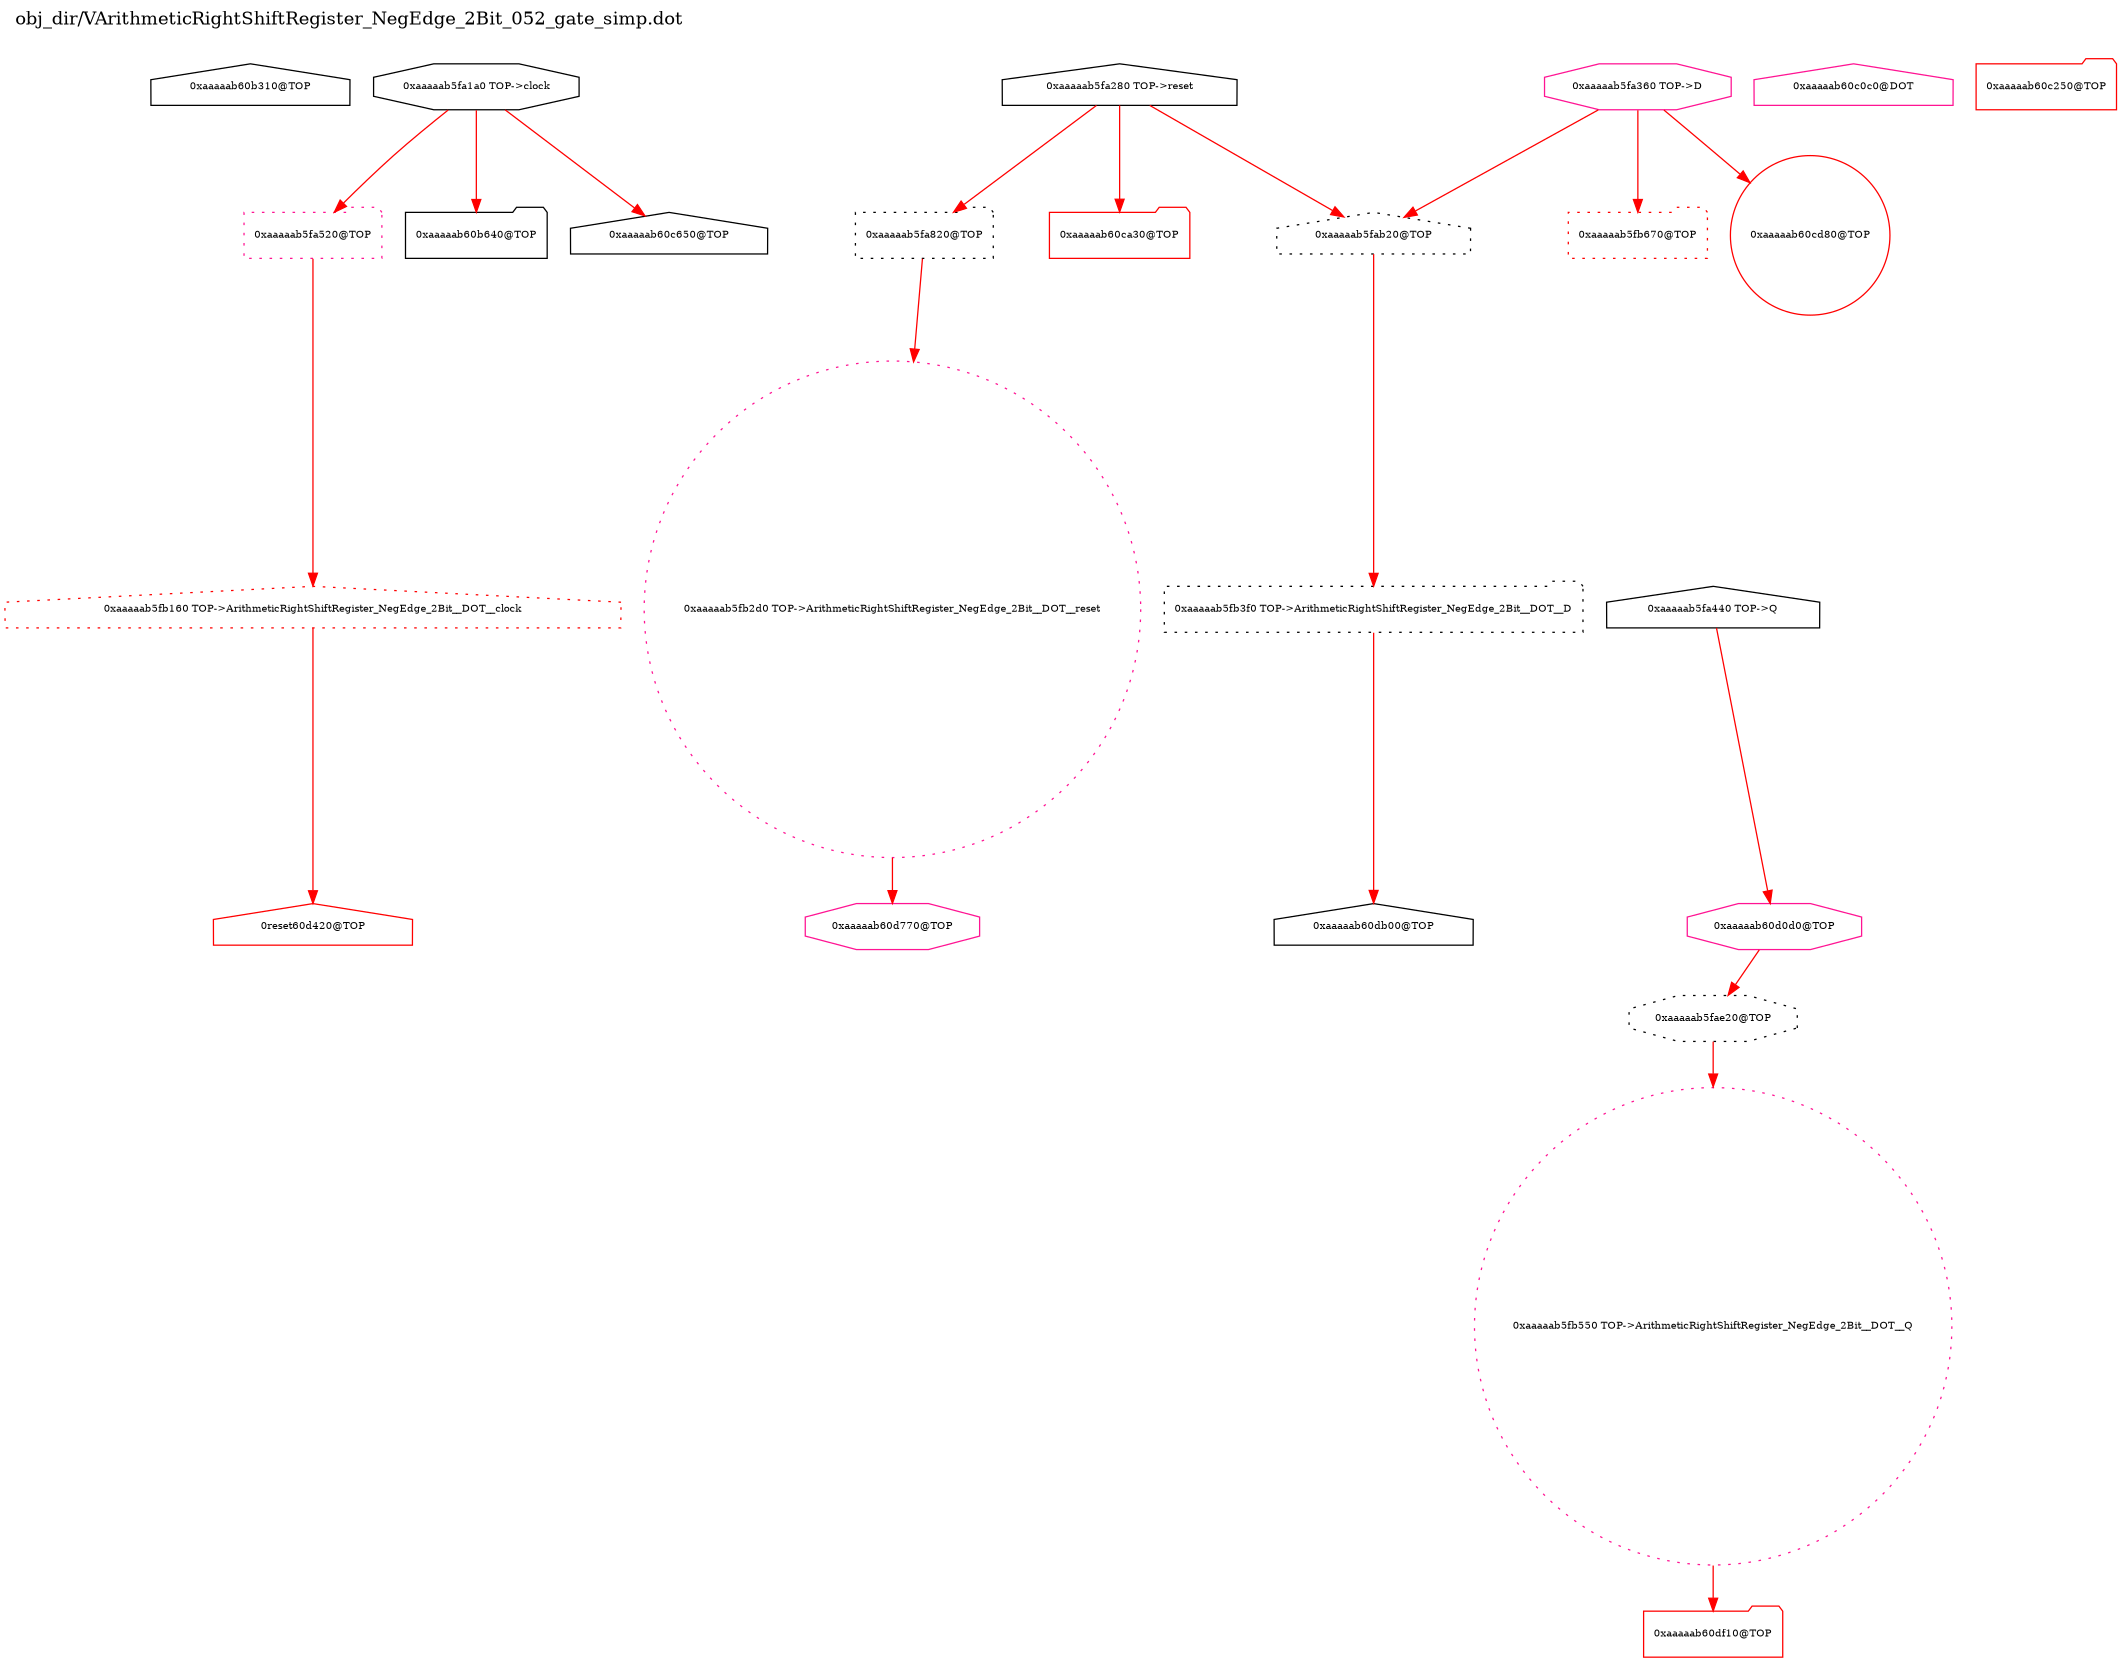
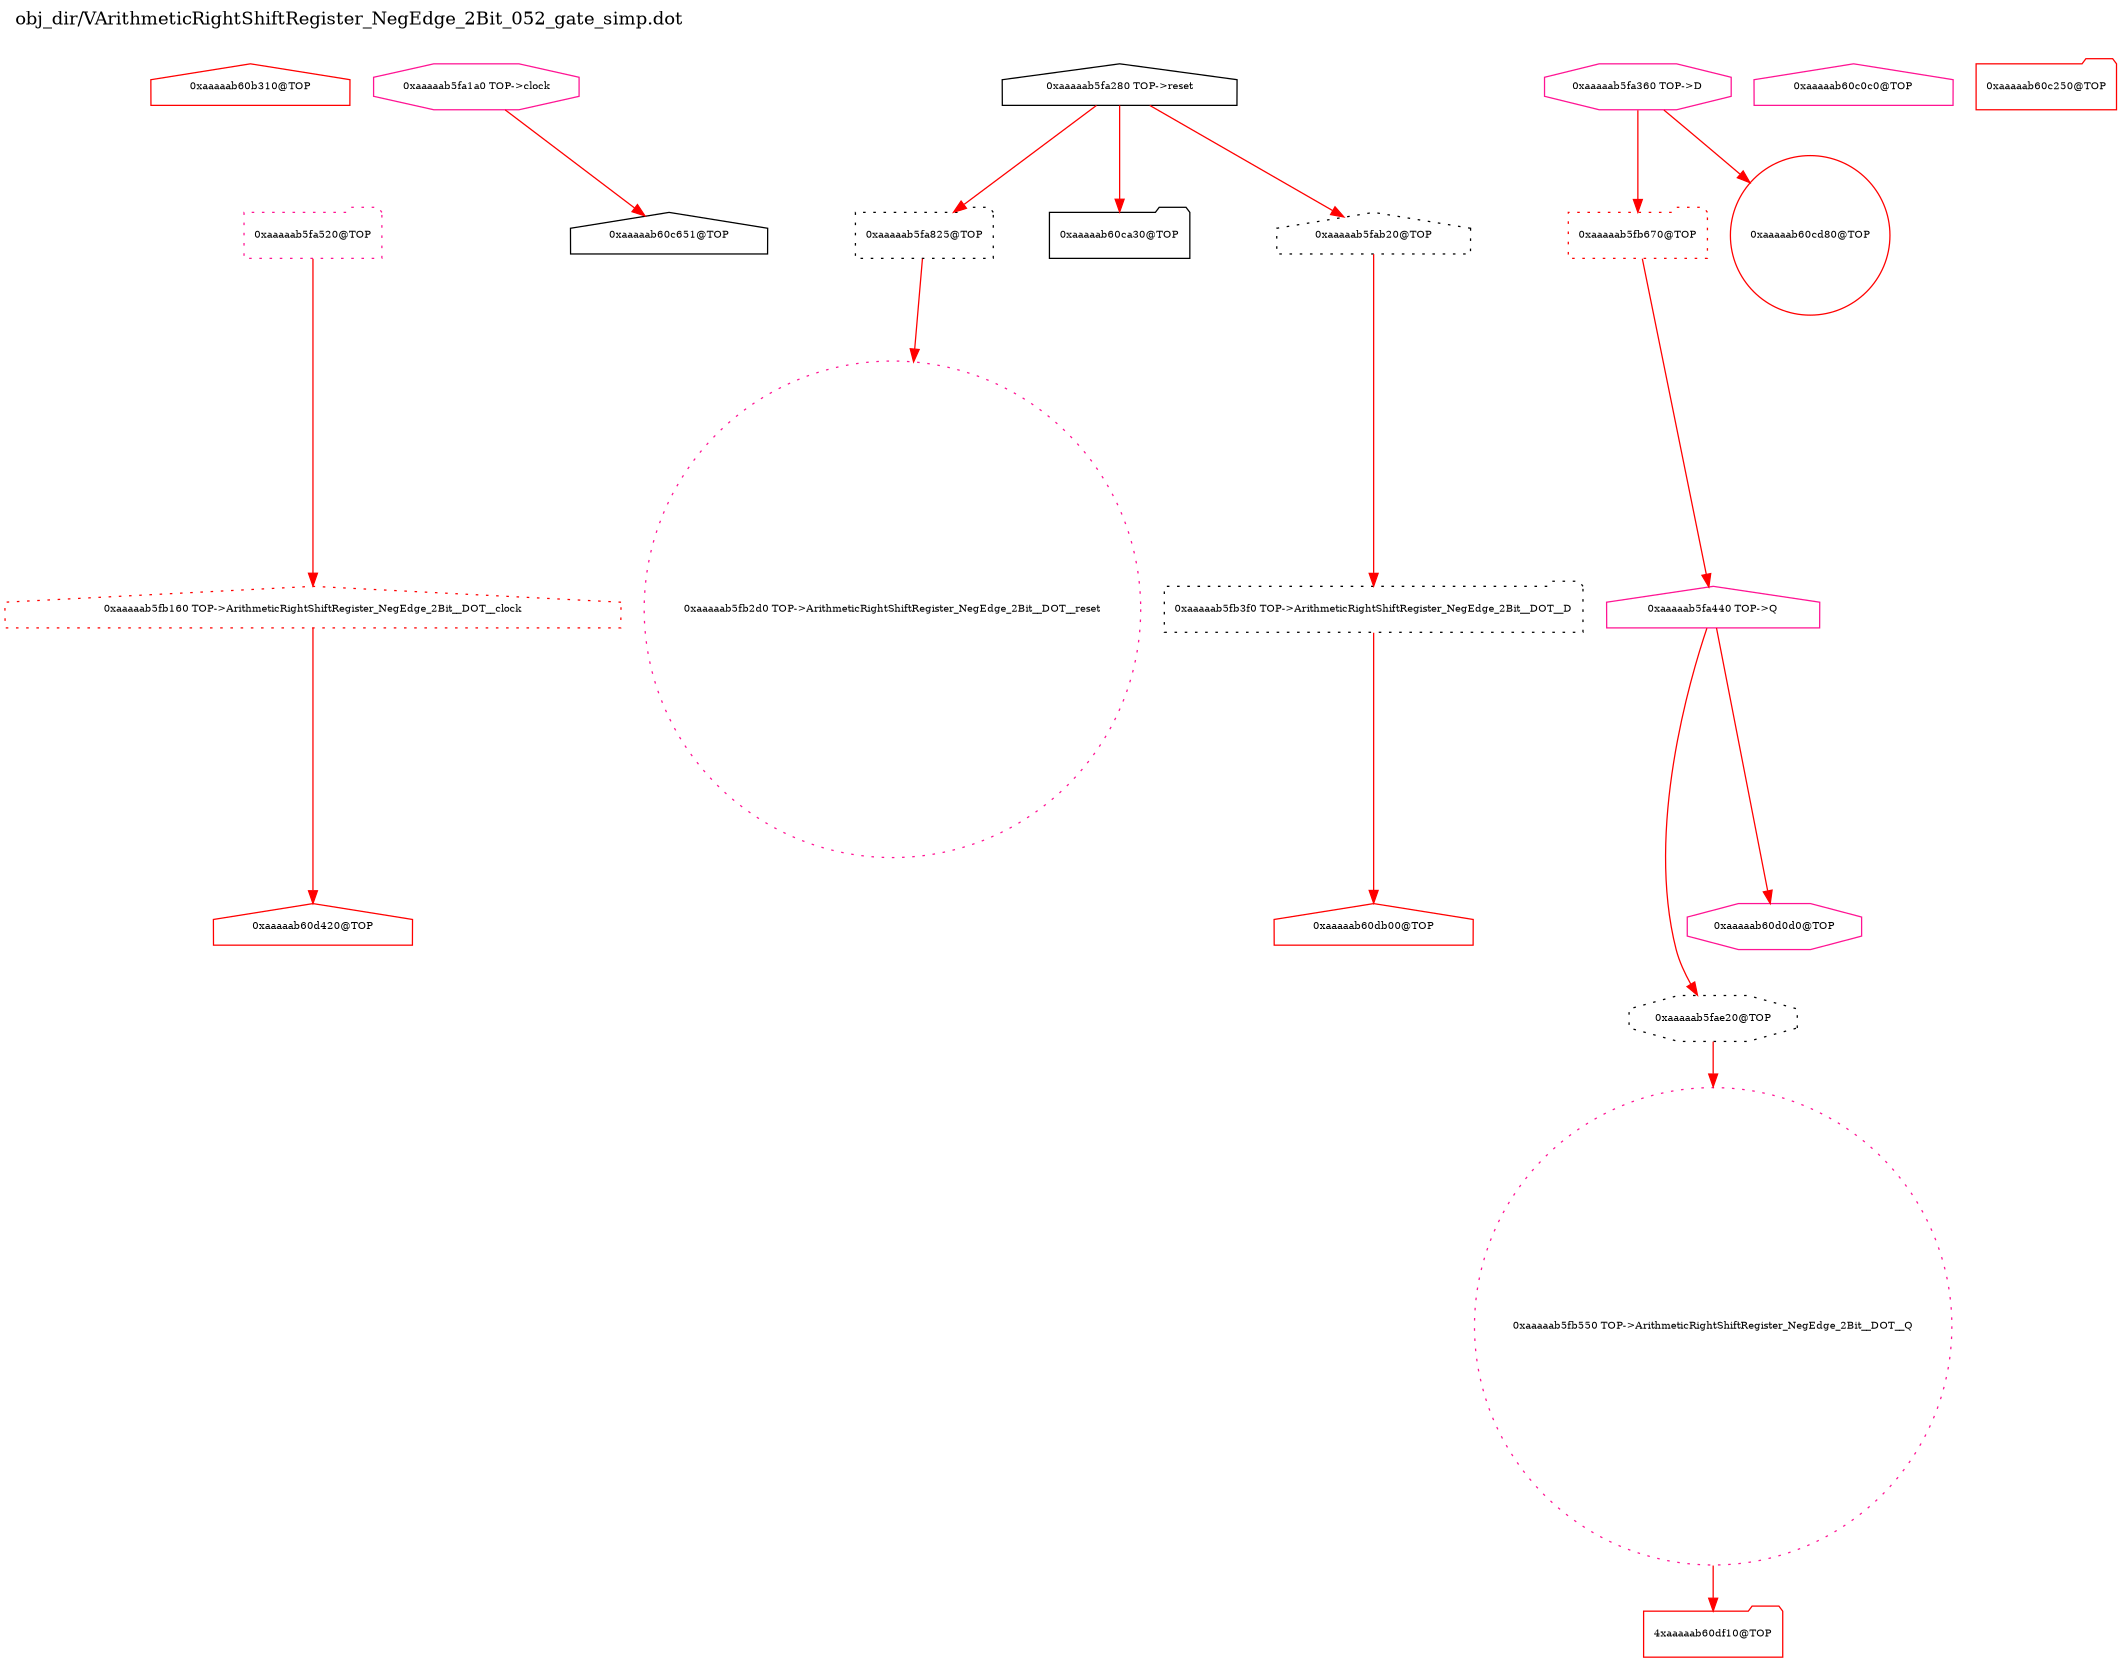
(250, 87) -> (250, 87)
(476, 87) -> (476, 87)
(1854, 87) -> (1854, 87)
(394, 155) -> none
(1507, 160) -> none
(476, 235) -> none
(669, 235) -> (669, 235)
(924, 235) -> (924, 235)
(1120, 235) -> (1120, 235)
none -> (1674, 416)
(1713, 609) -> (1713, 609)
(313, 927) -> (313, 927)
(892, 927) -> none
(1374, 927) -> (1374, 927)
(1747, 967) -> (1668, 806)
(1713, 1634) -> (1713, 1634)
